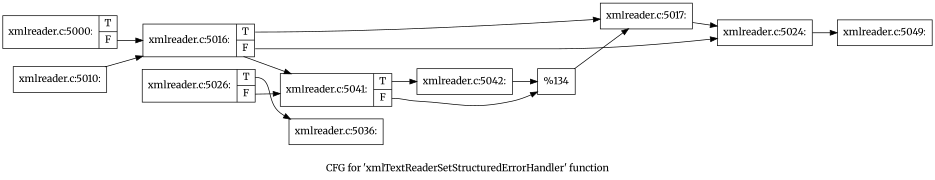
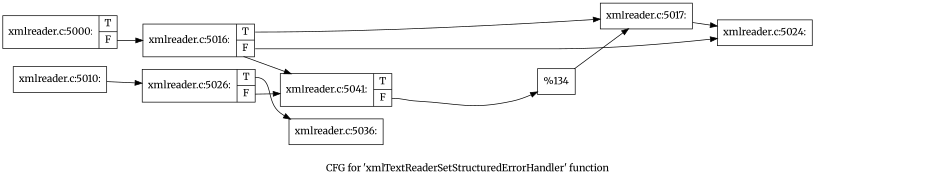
(885, 33) -> none
(120, 62) -> (121, 82)
(465, 82) -> none
